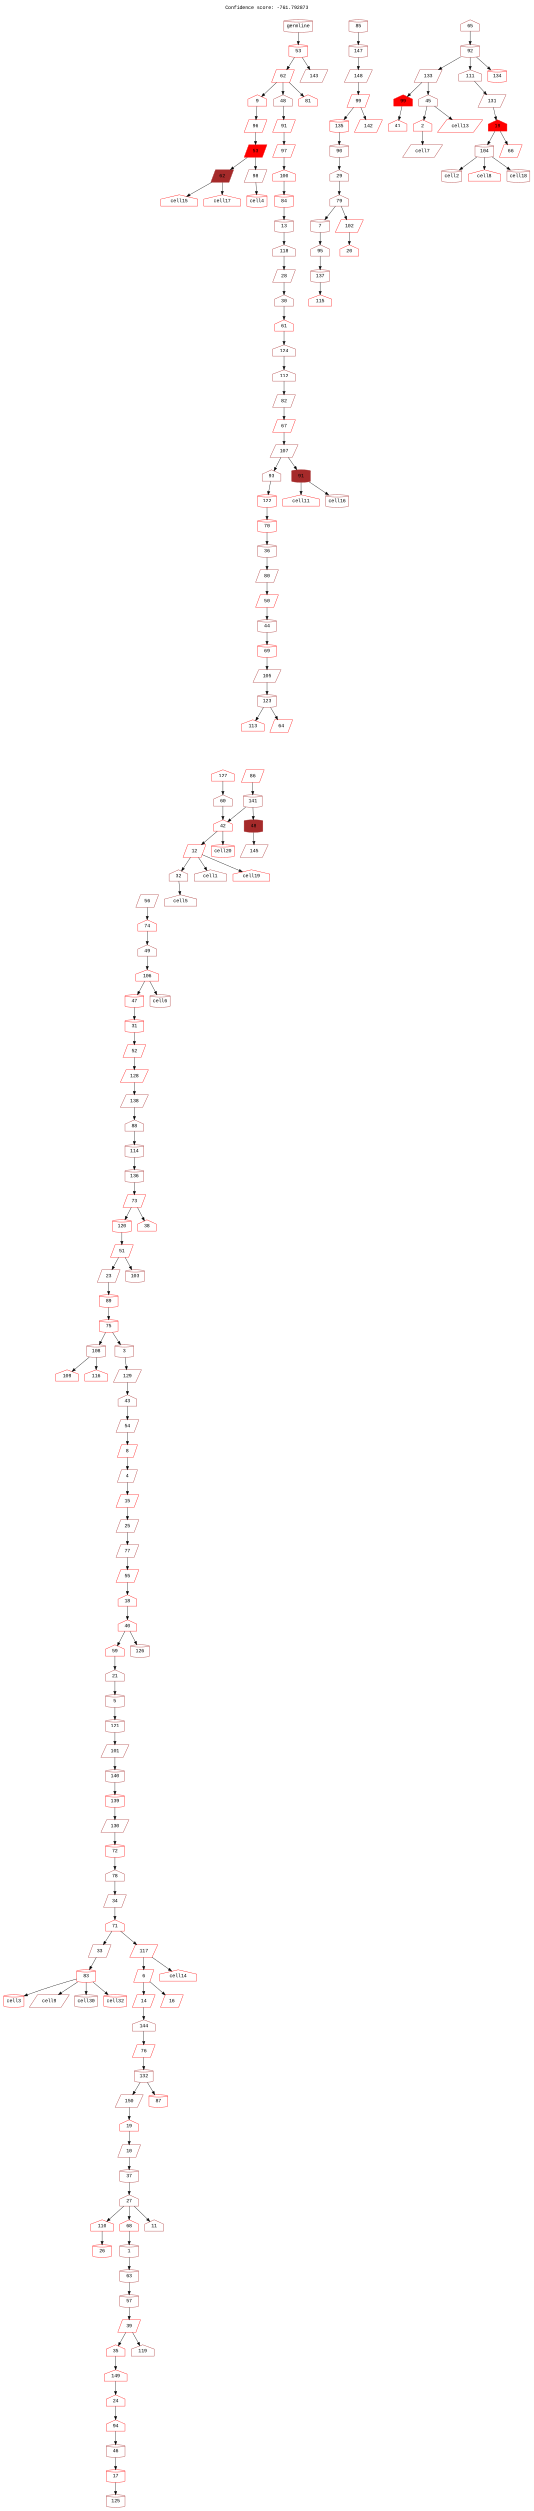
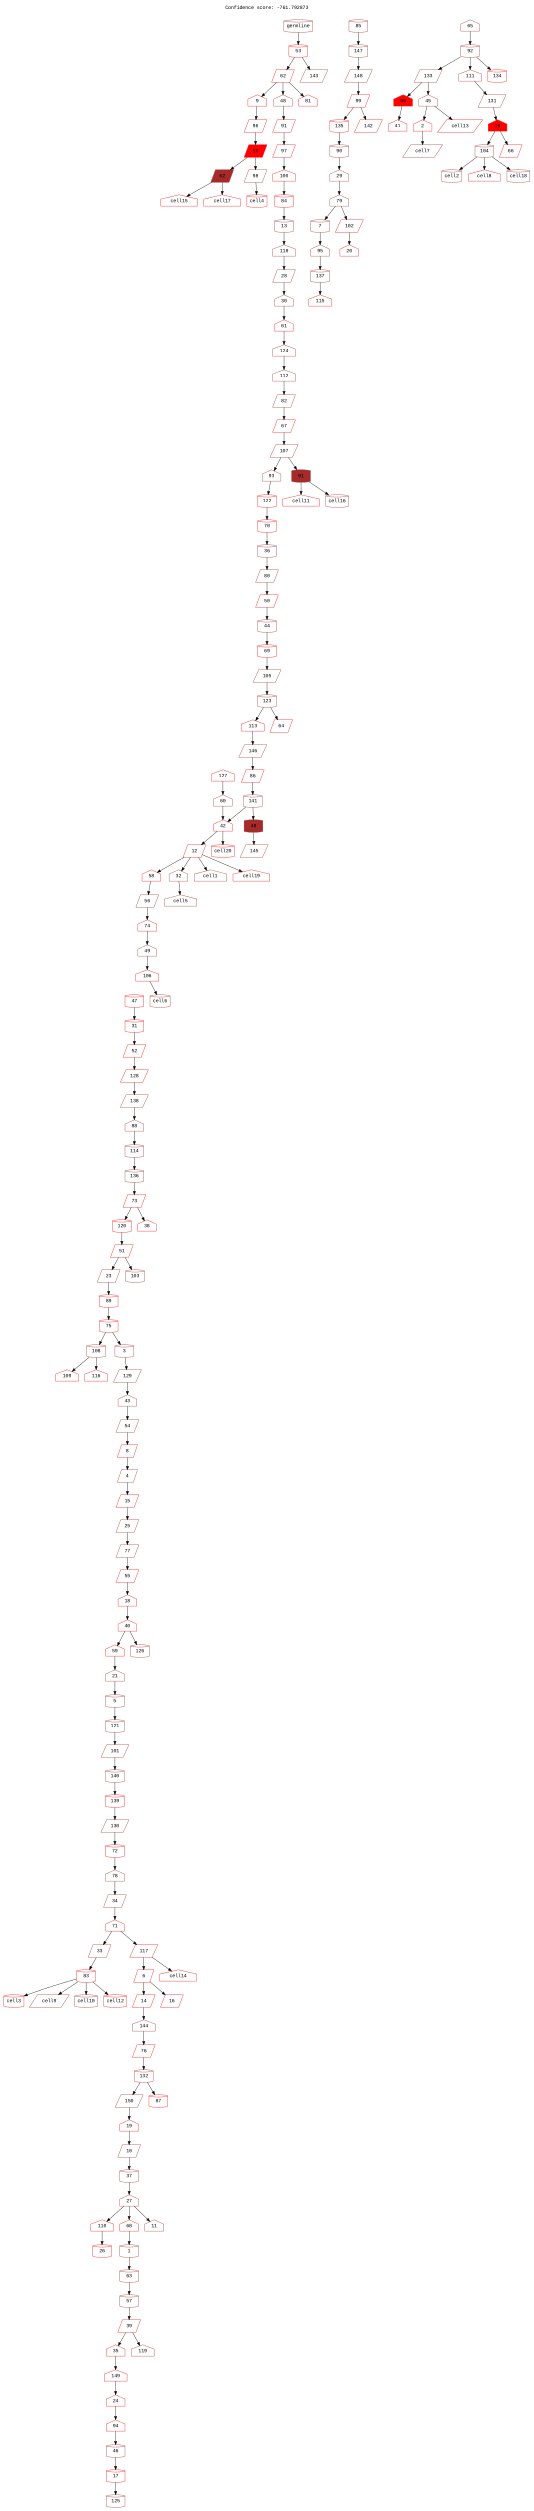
none -> (253, 751)
none -> (151, 876)
(142, 986) -> none
(86, 2001) -> (86, 2001)
(115, 2001) -> (115, 2001)
